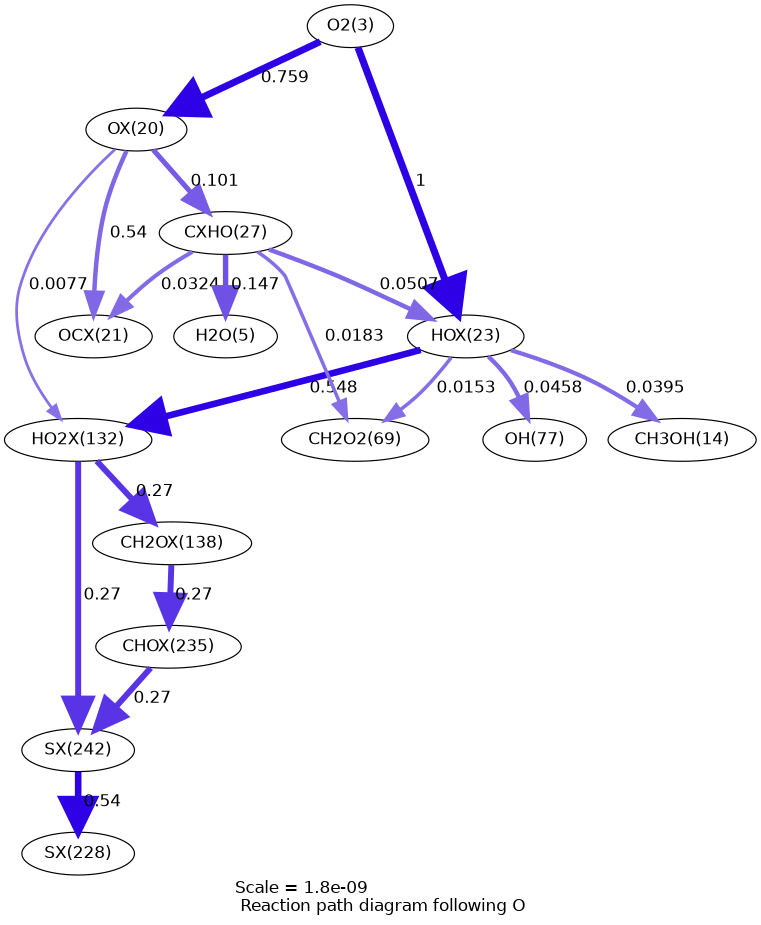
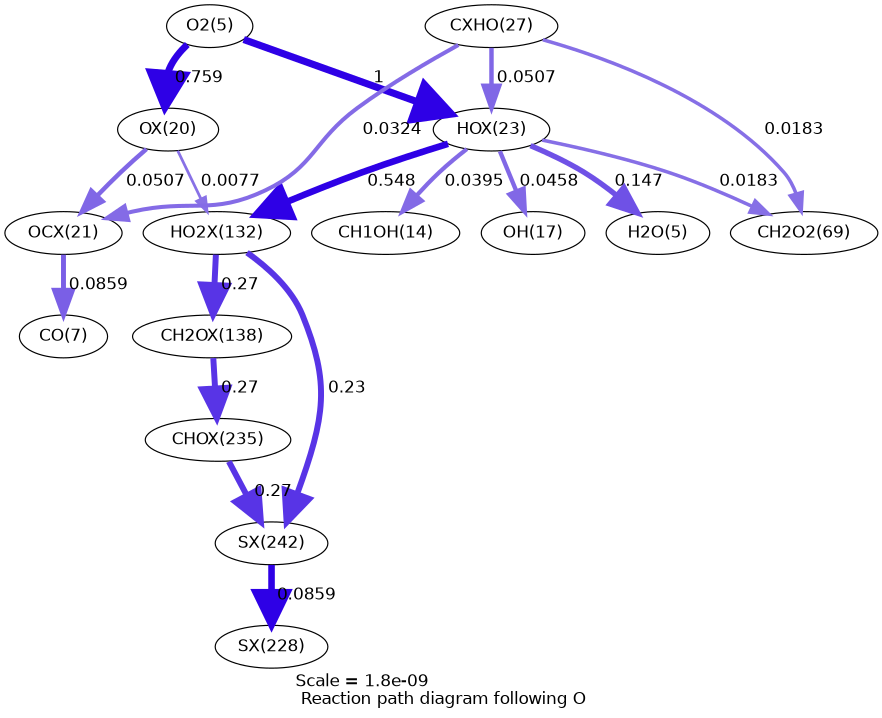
(350, 26) -> (210, 26)
(172, 171) -> none
(126, 233) -> (153, 181)
(226, 271) -> (576, 167)
none -> (63, 336)
(464, 388) -> (747, 181)
(535, 440) -> (533, 233)
(682, 440) -> (386, 233)
(100, 595) -> (345, 388)
(100, 802) -> (304, 595)
